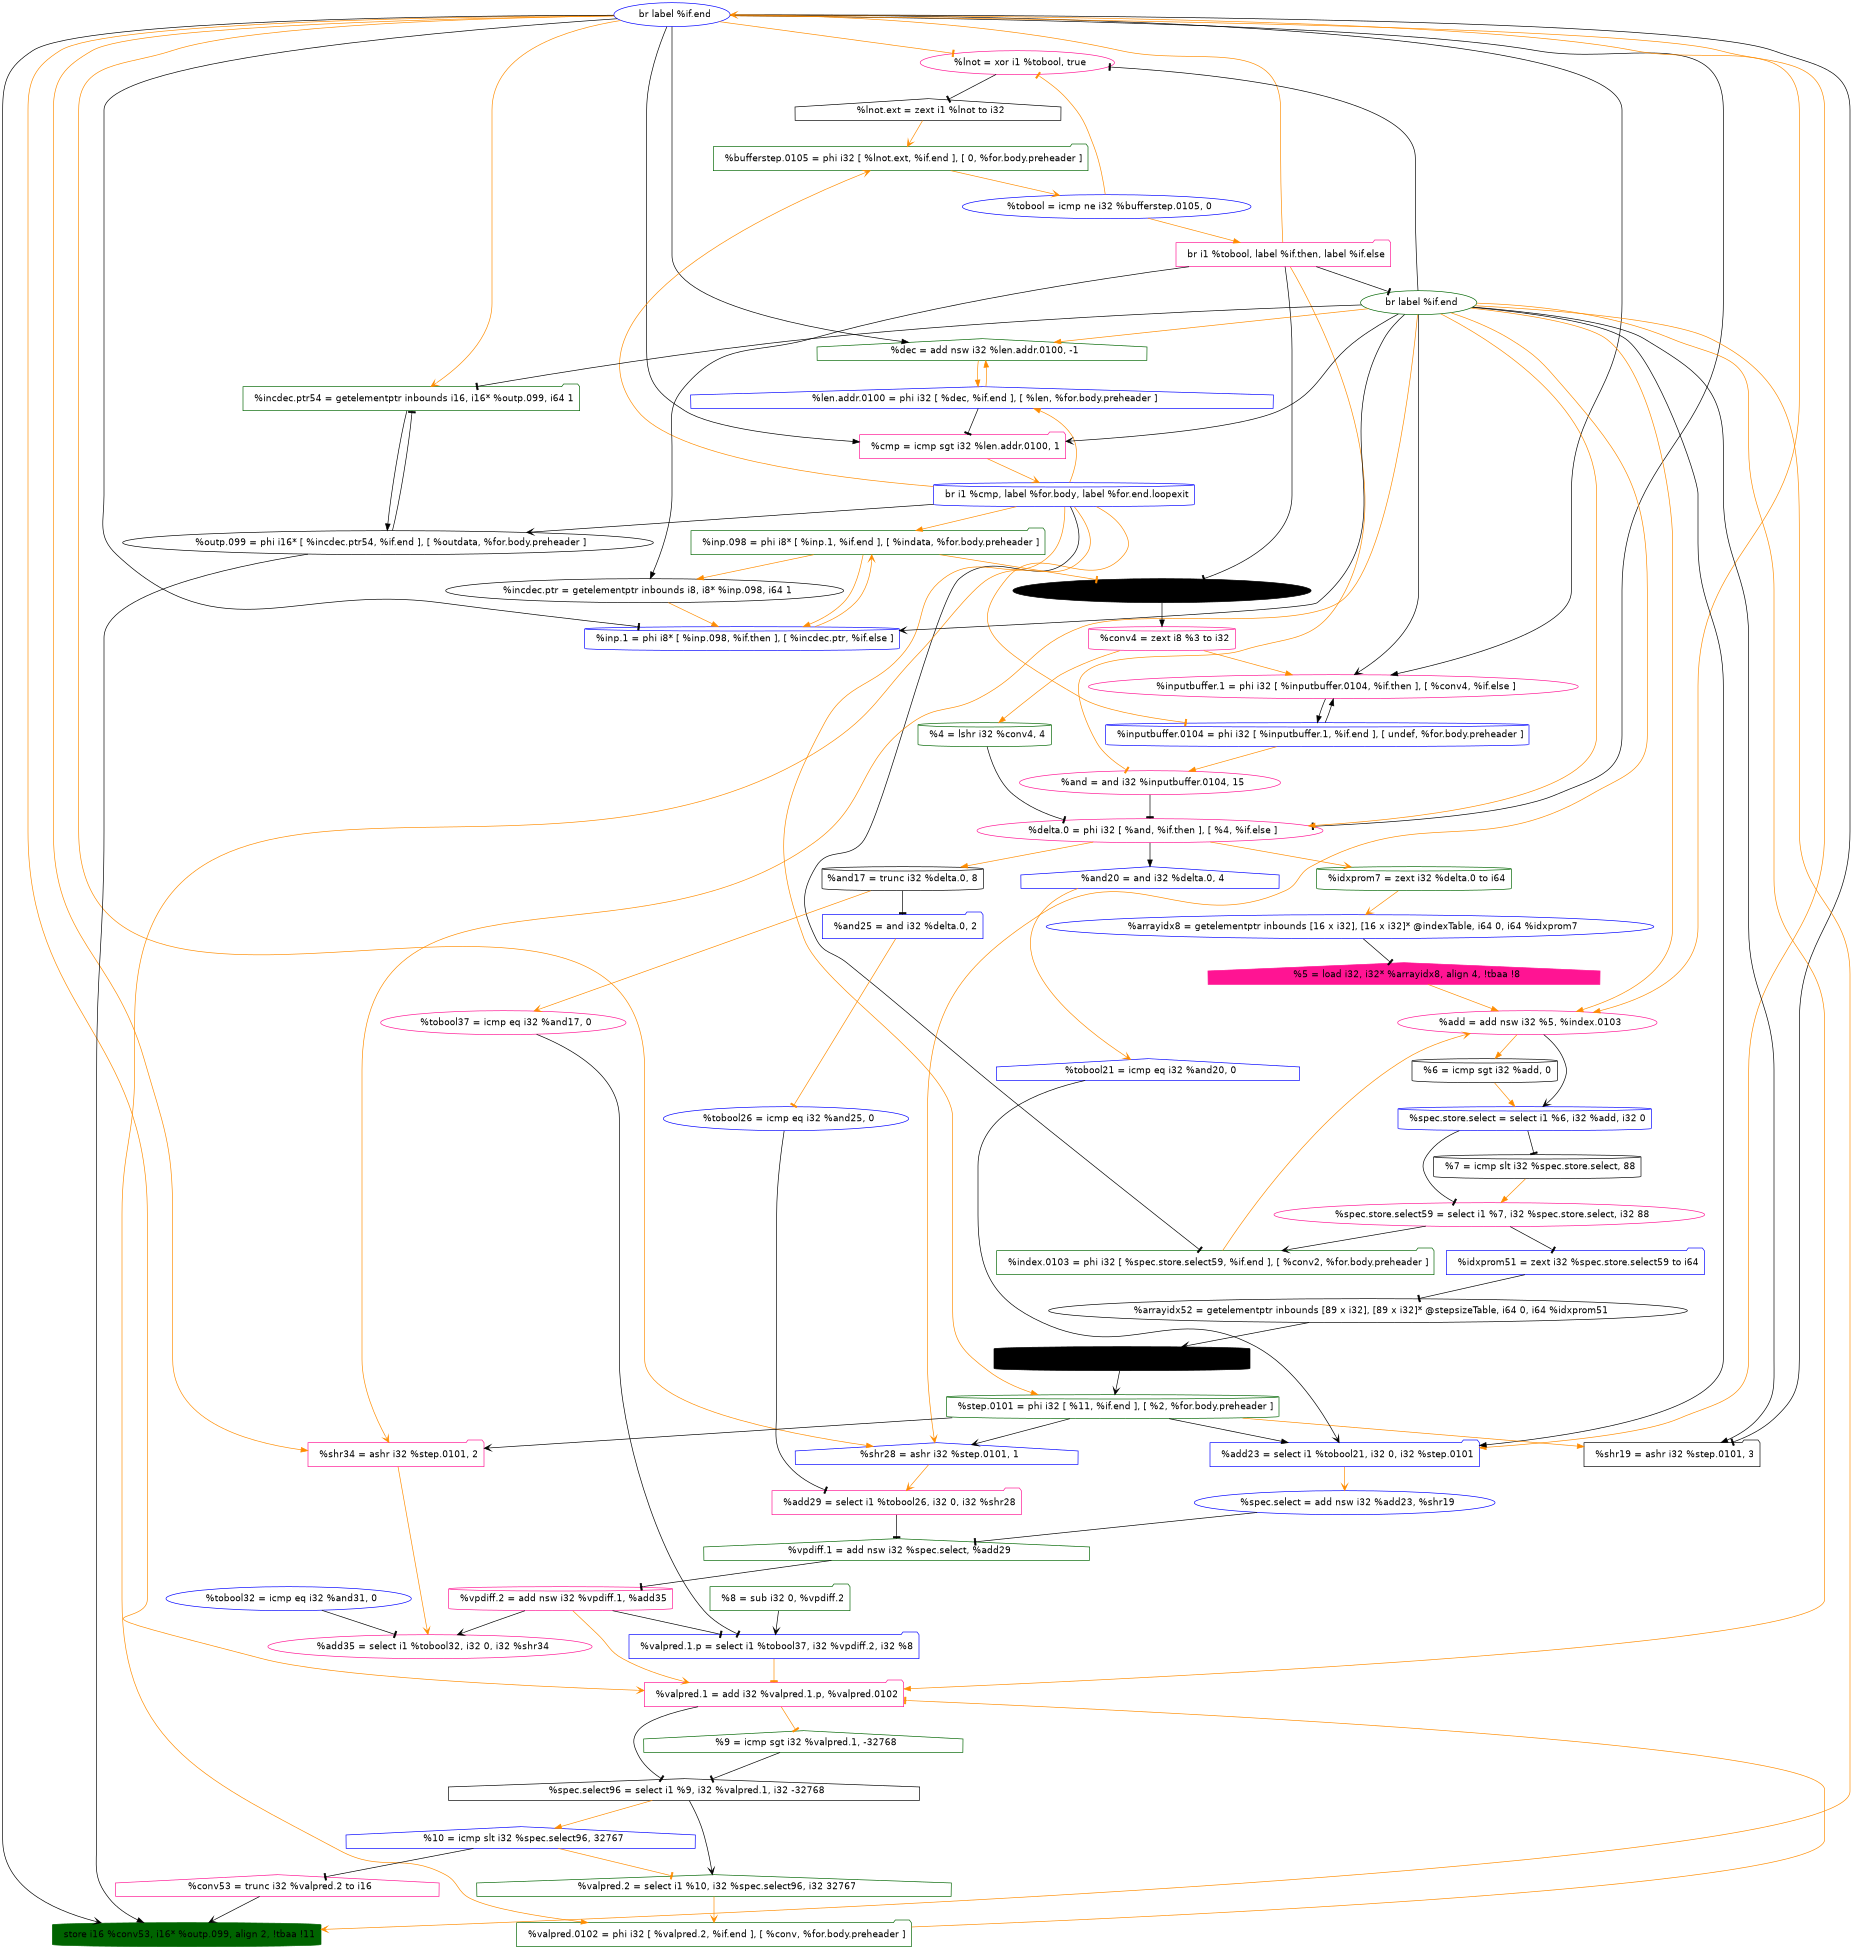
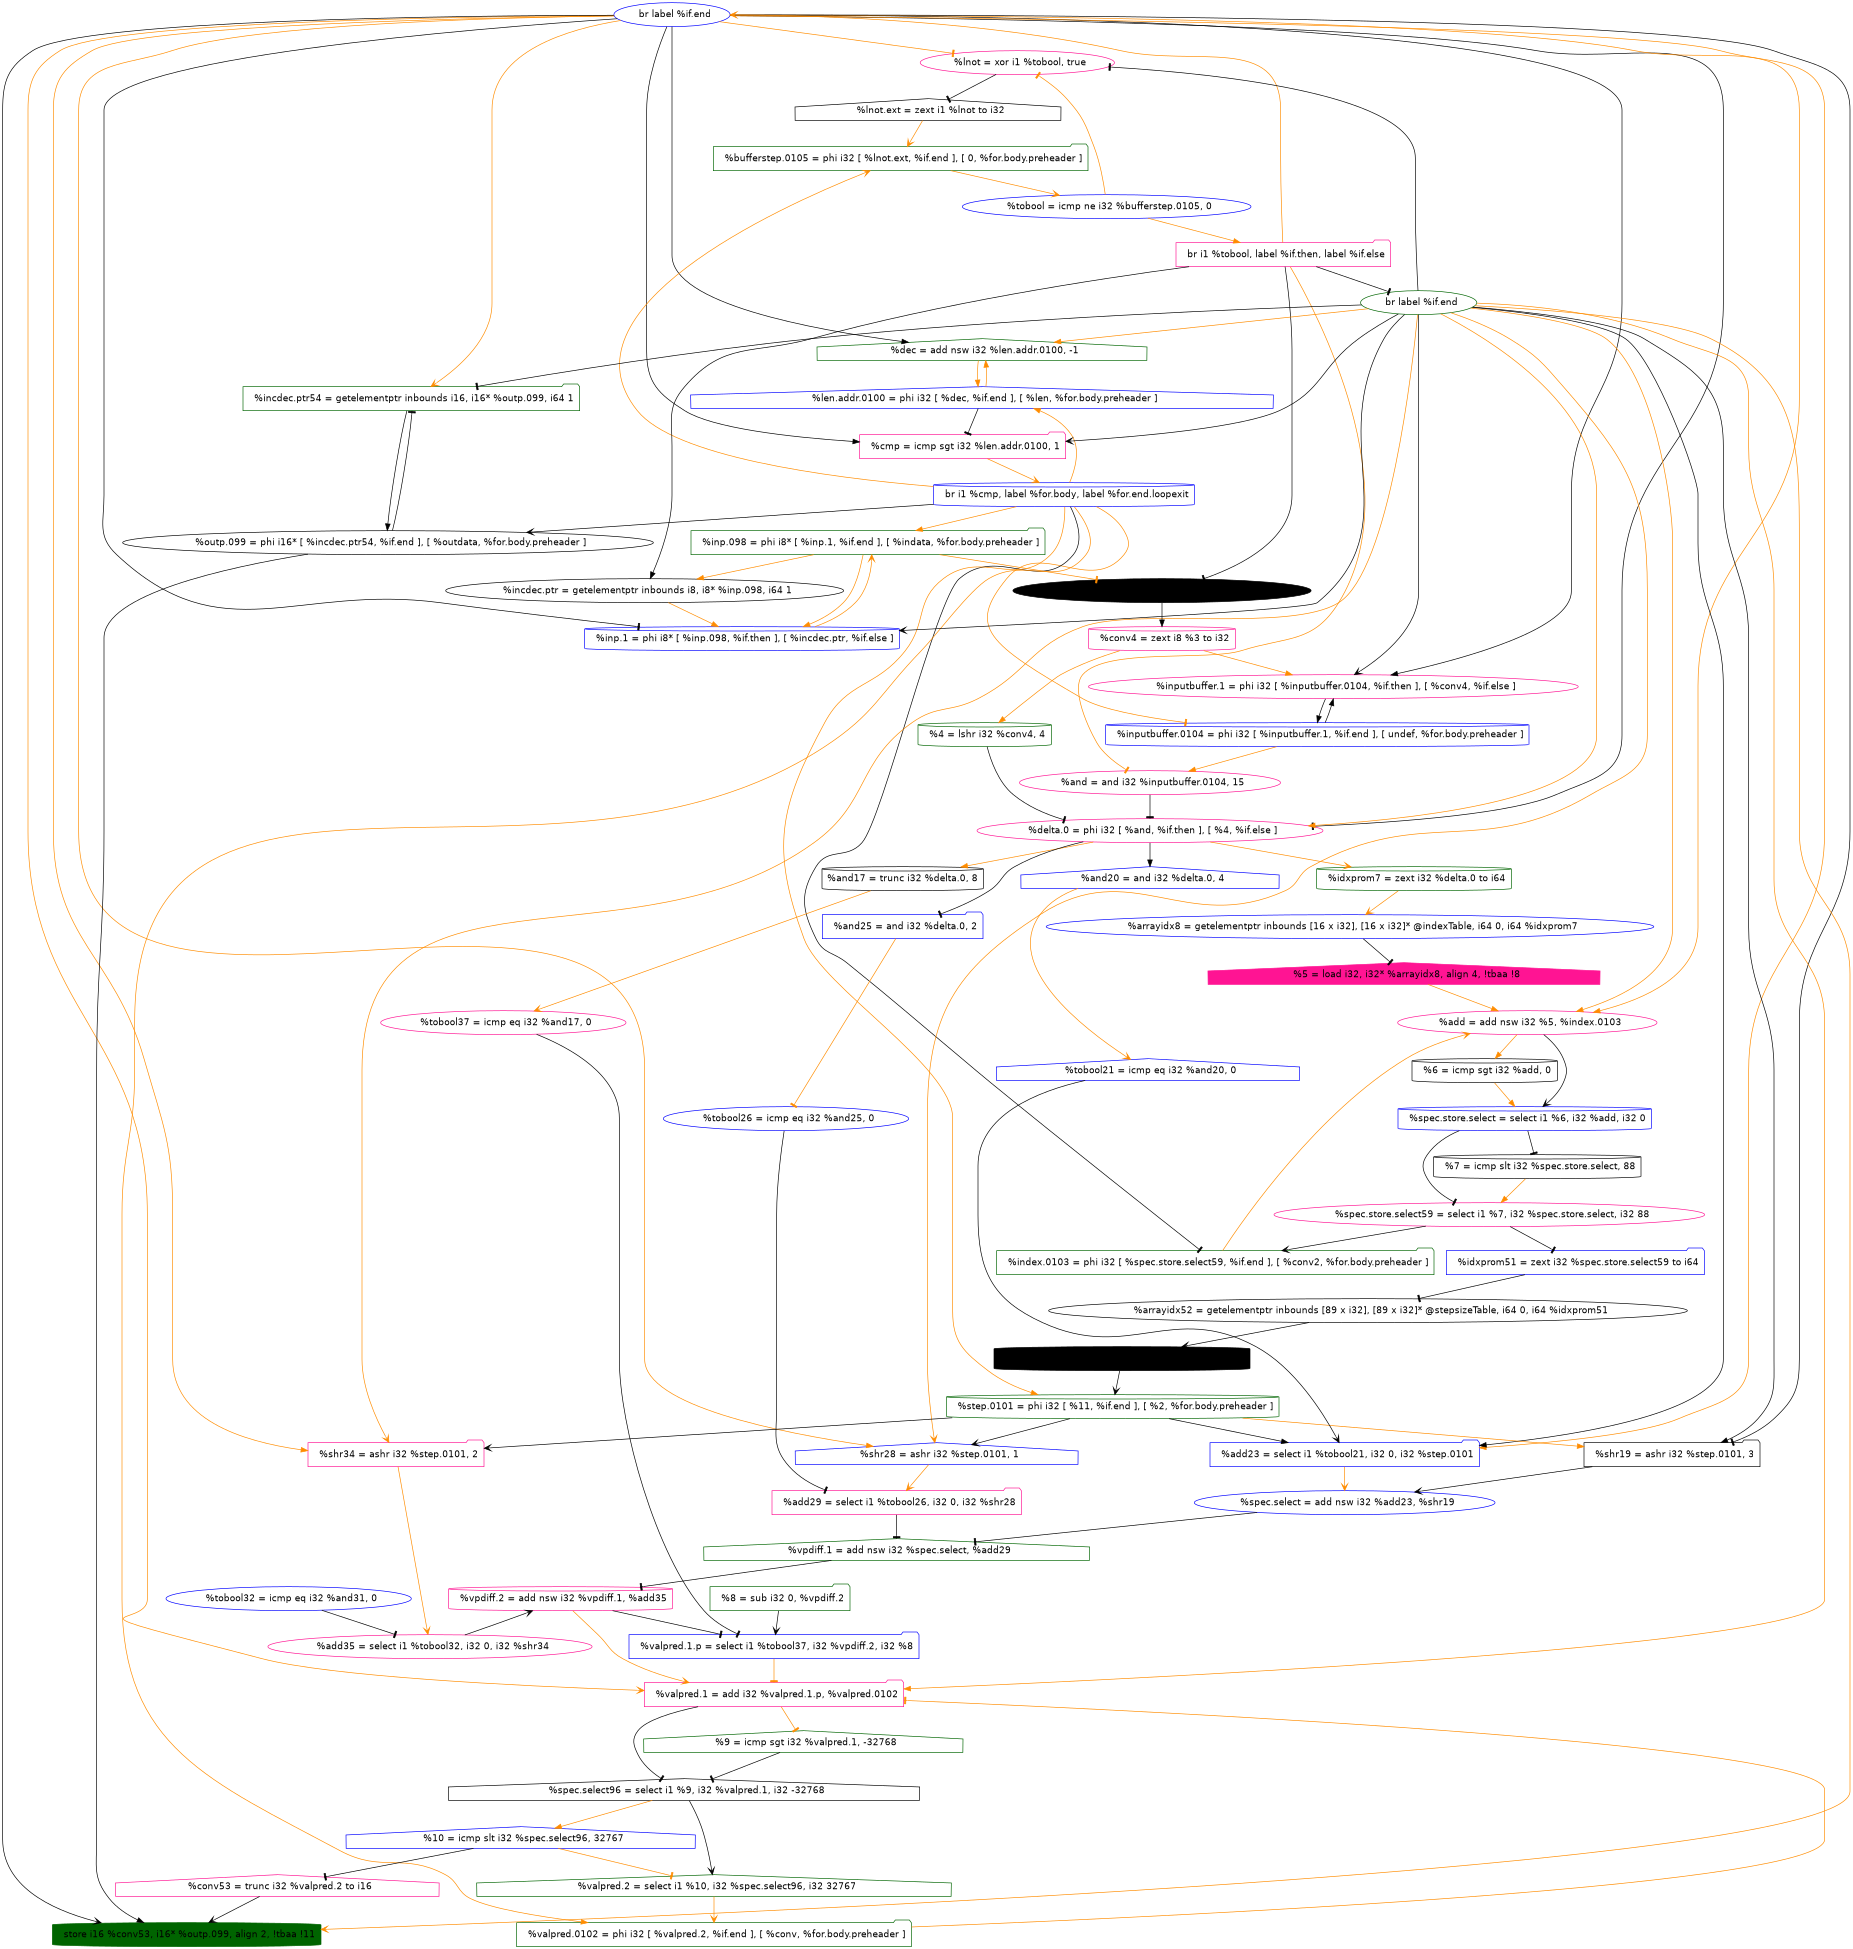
(903, 901) -> (1009, 871)
none -> (1507, 1479)
(494, 1621) -> (496, 1624)
